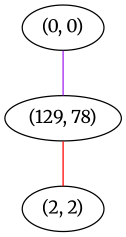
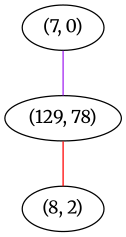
(63, 28) -> (63, 28)
(63, 209) -> (63, 209)
